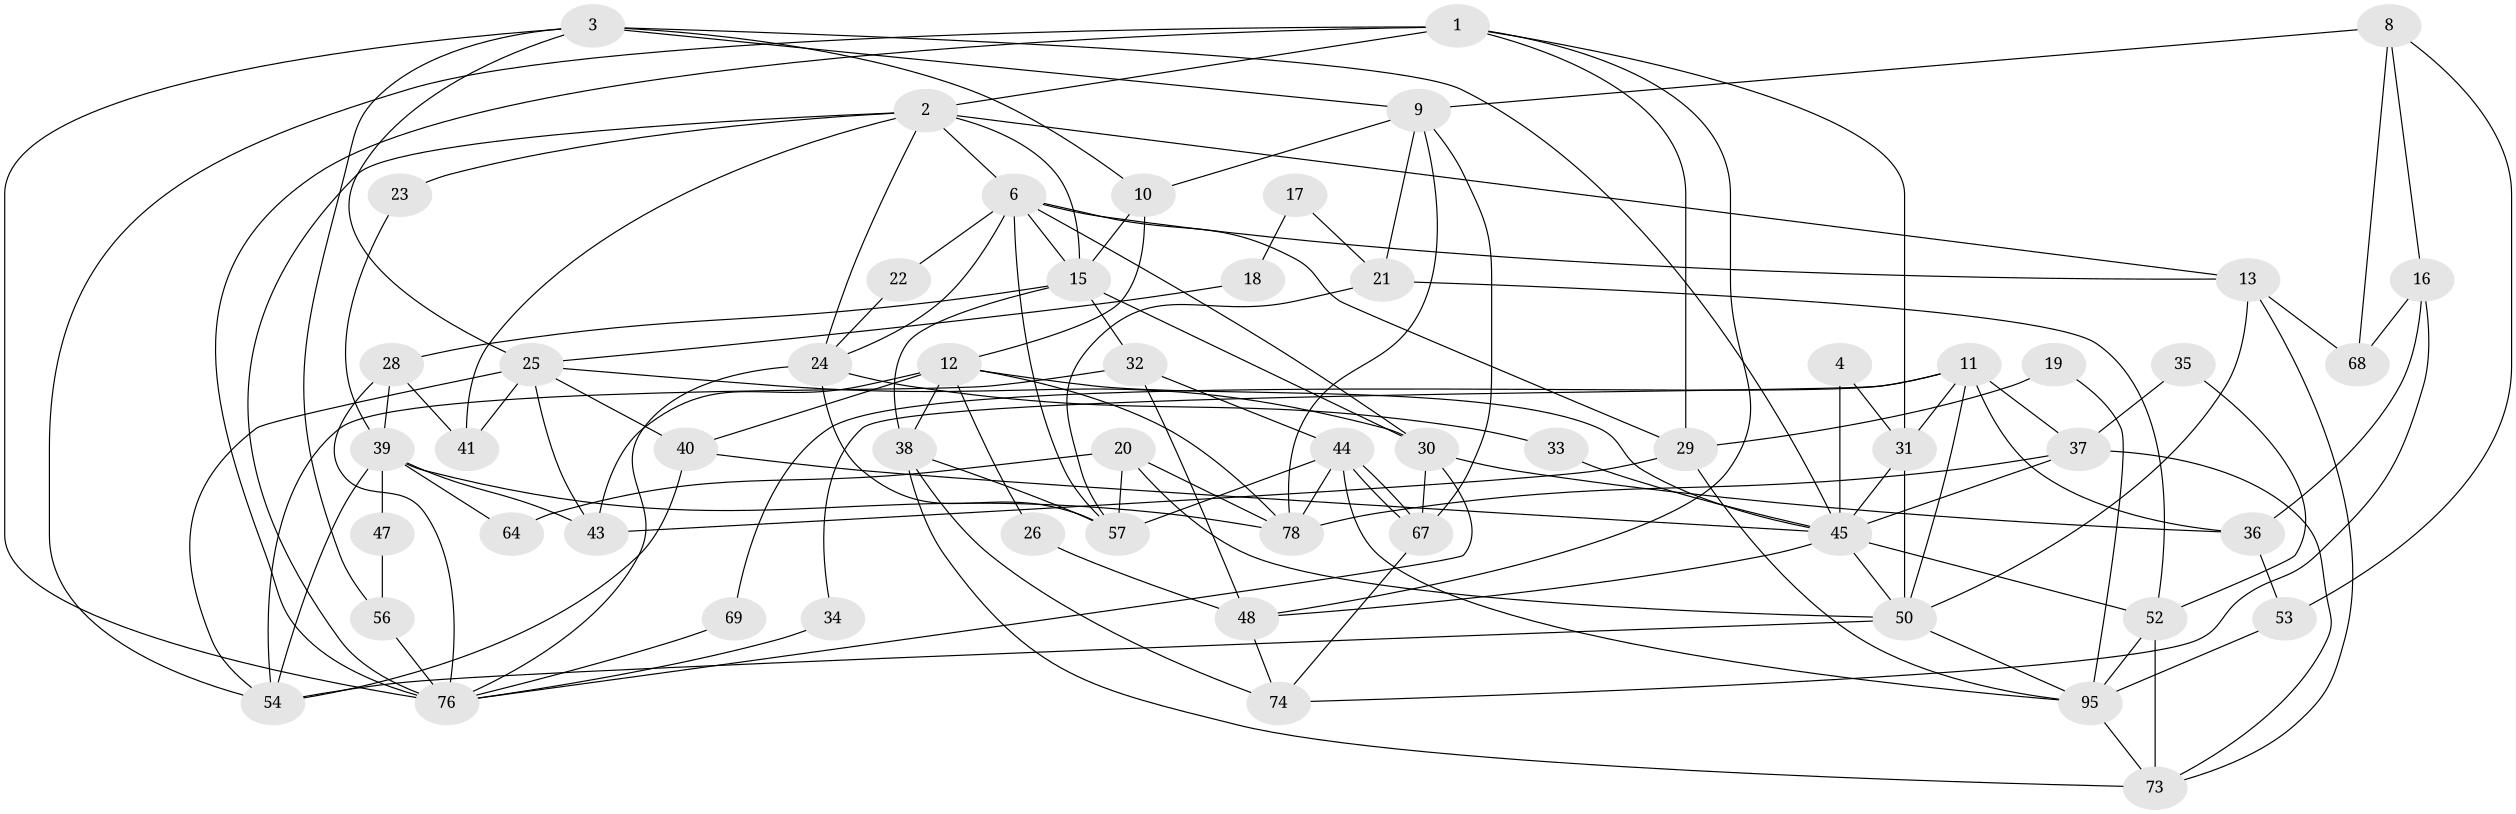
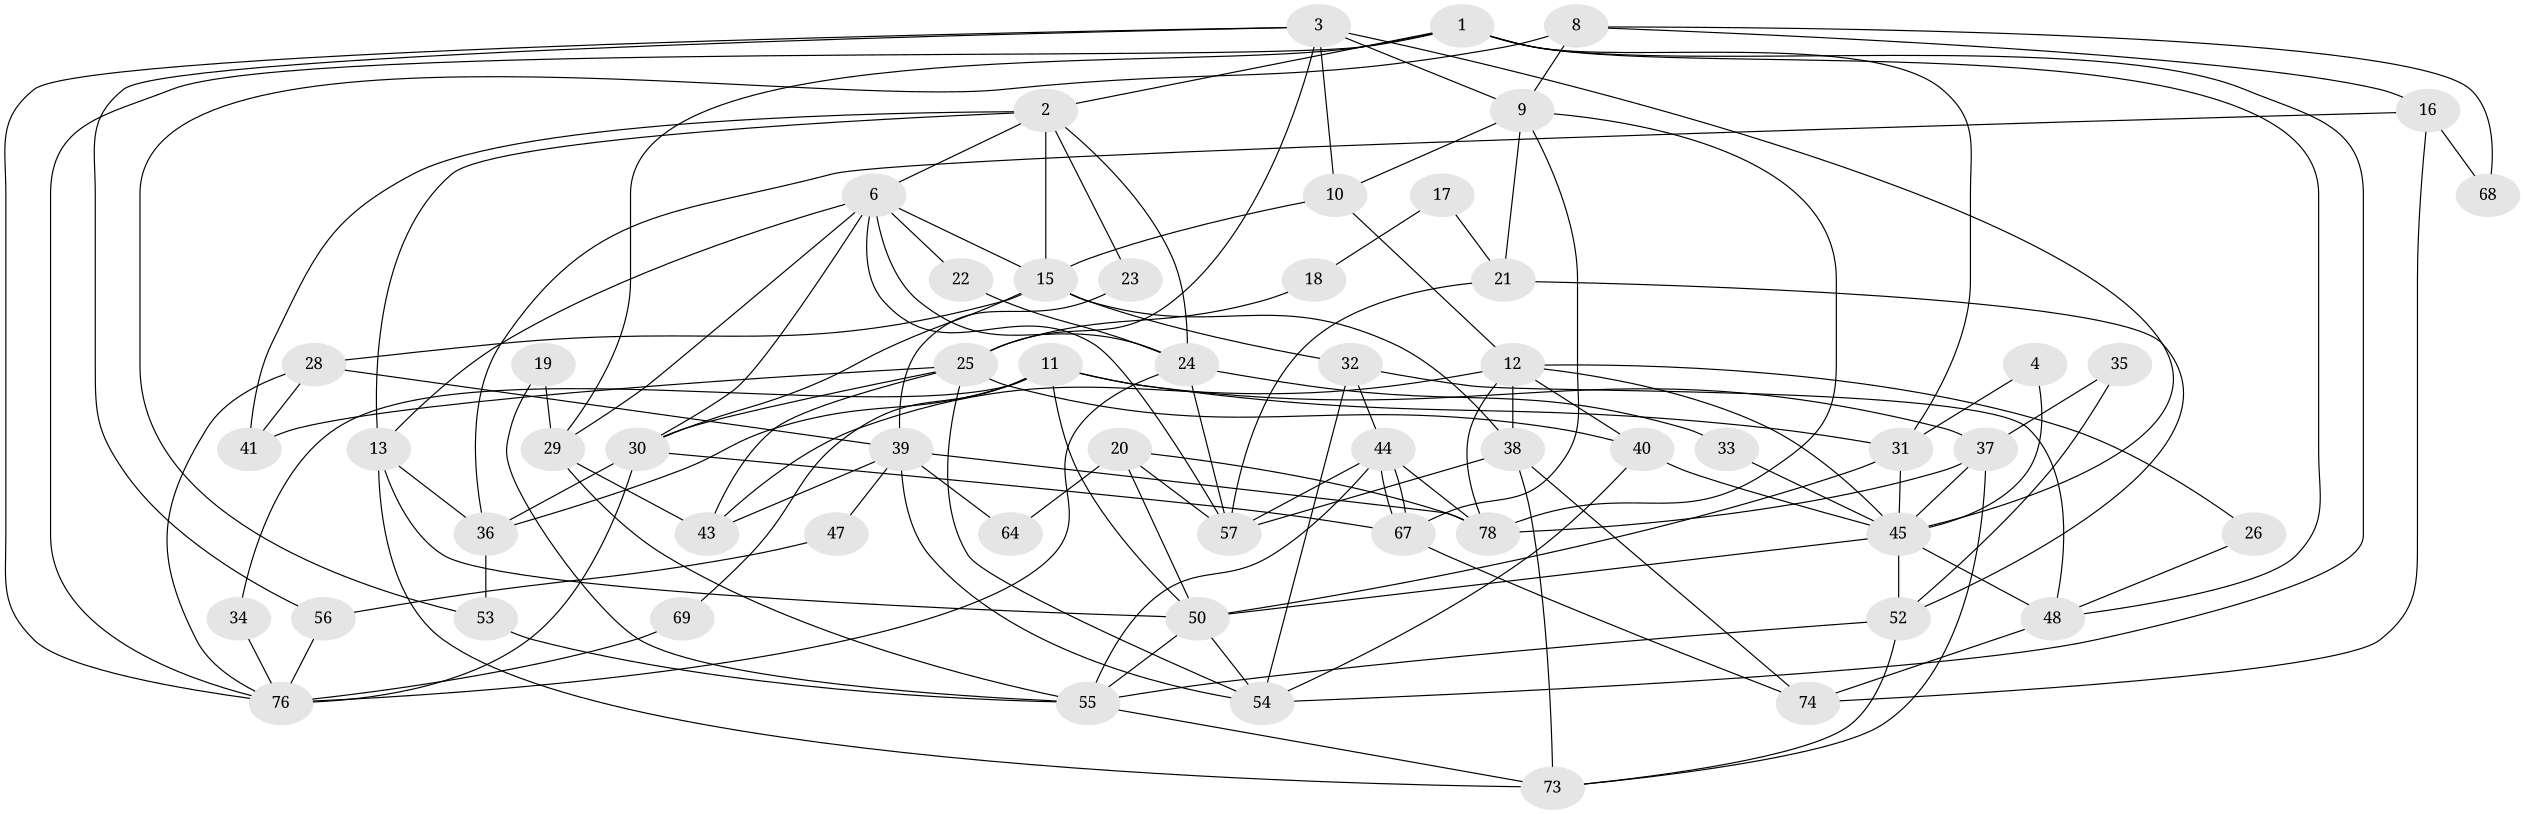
(315, 223) -> none
(2303, 322) -> (432, 492)
(2090, 703) -> (1088, 703)
